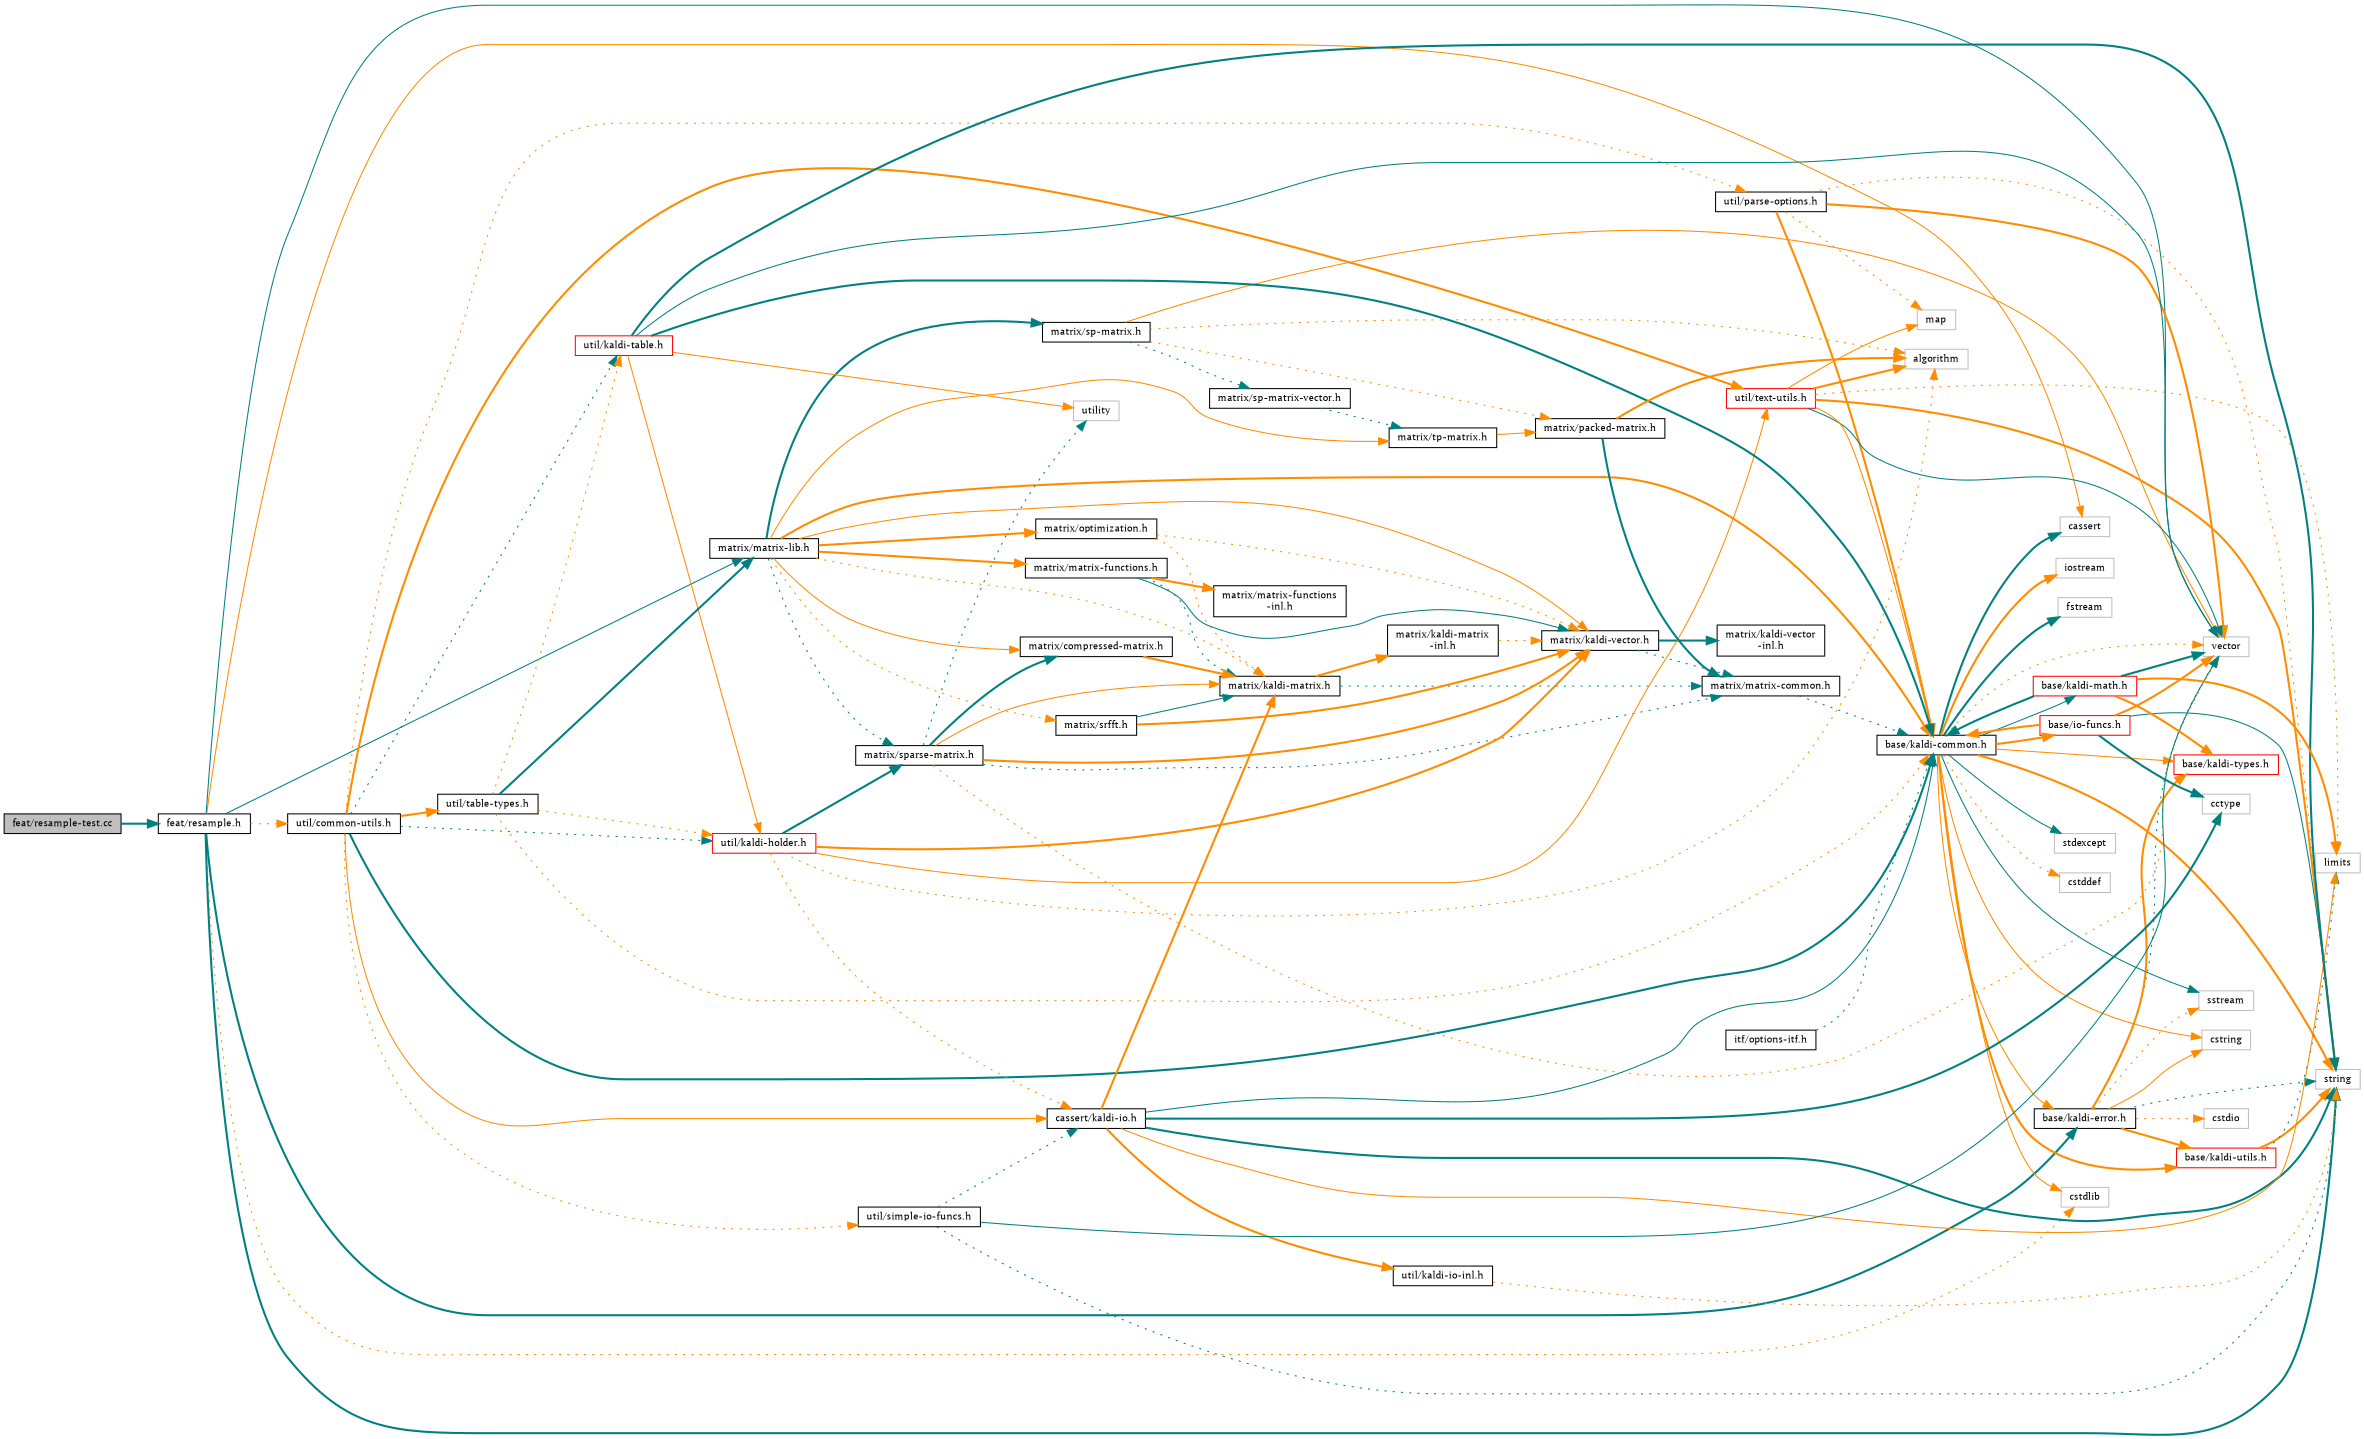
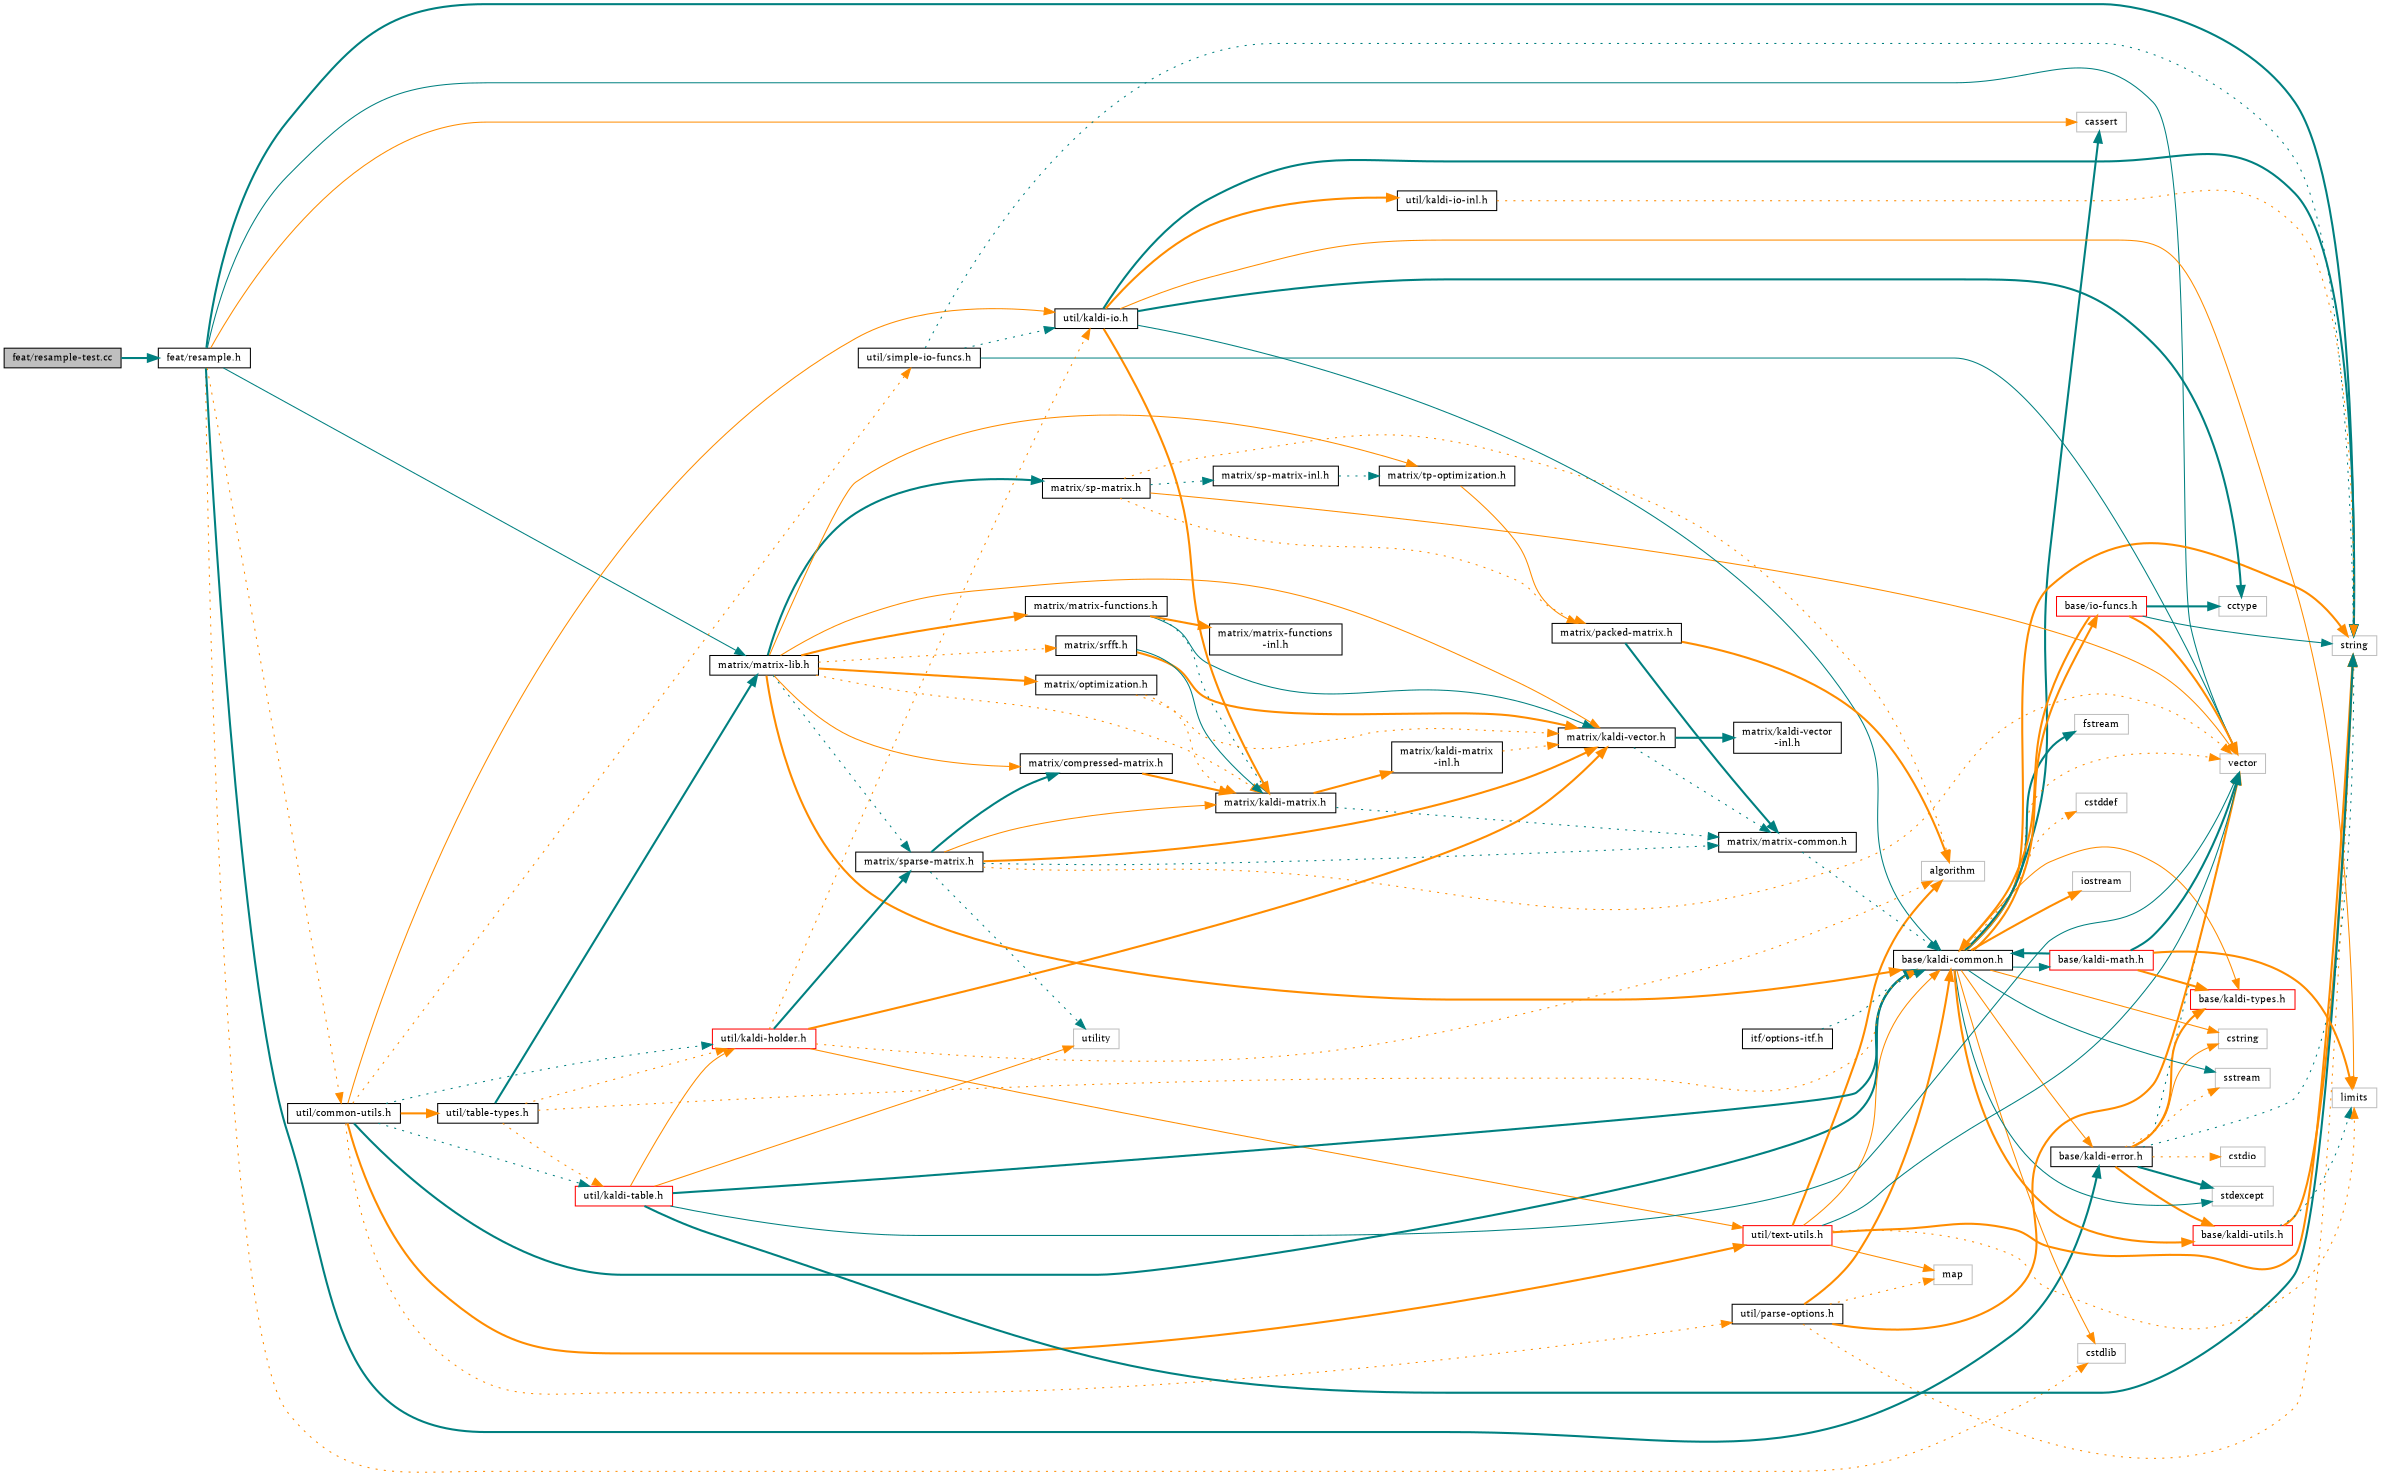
(1280, 398) -> (1276, 476)
(1443, 438) -> (1447, 476)
(1096, 1119) -> (1096, 319)
none -> (2170, 1176)
